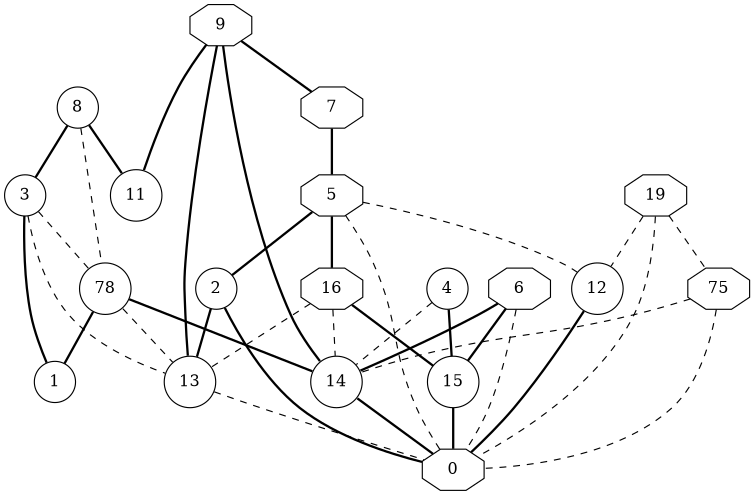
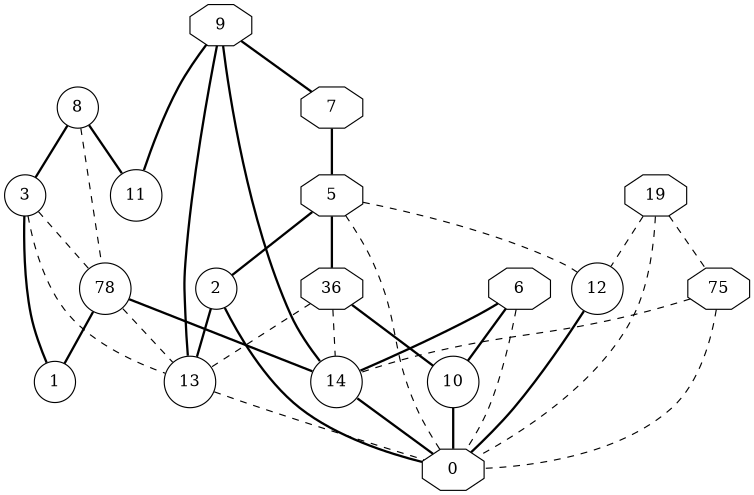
(332, 289) -> (332, 289)
(447, 289) -> none
(453, 382) -> (453, 382)
